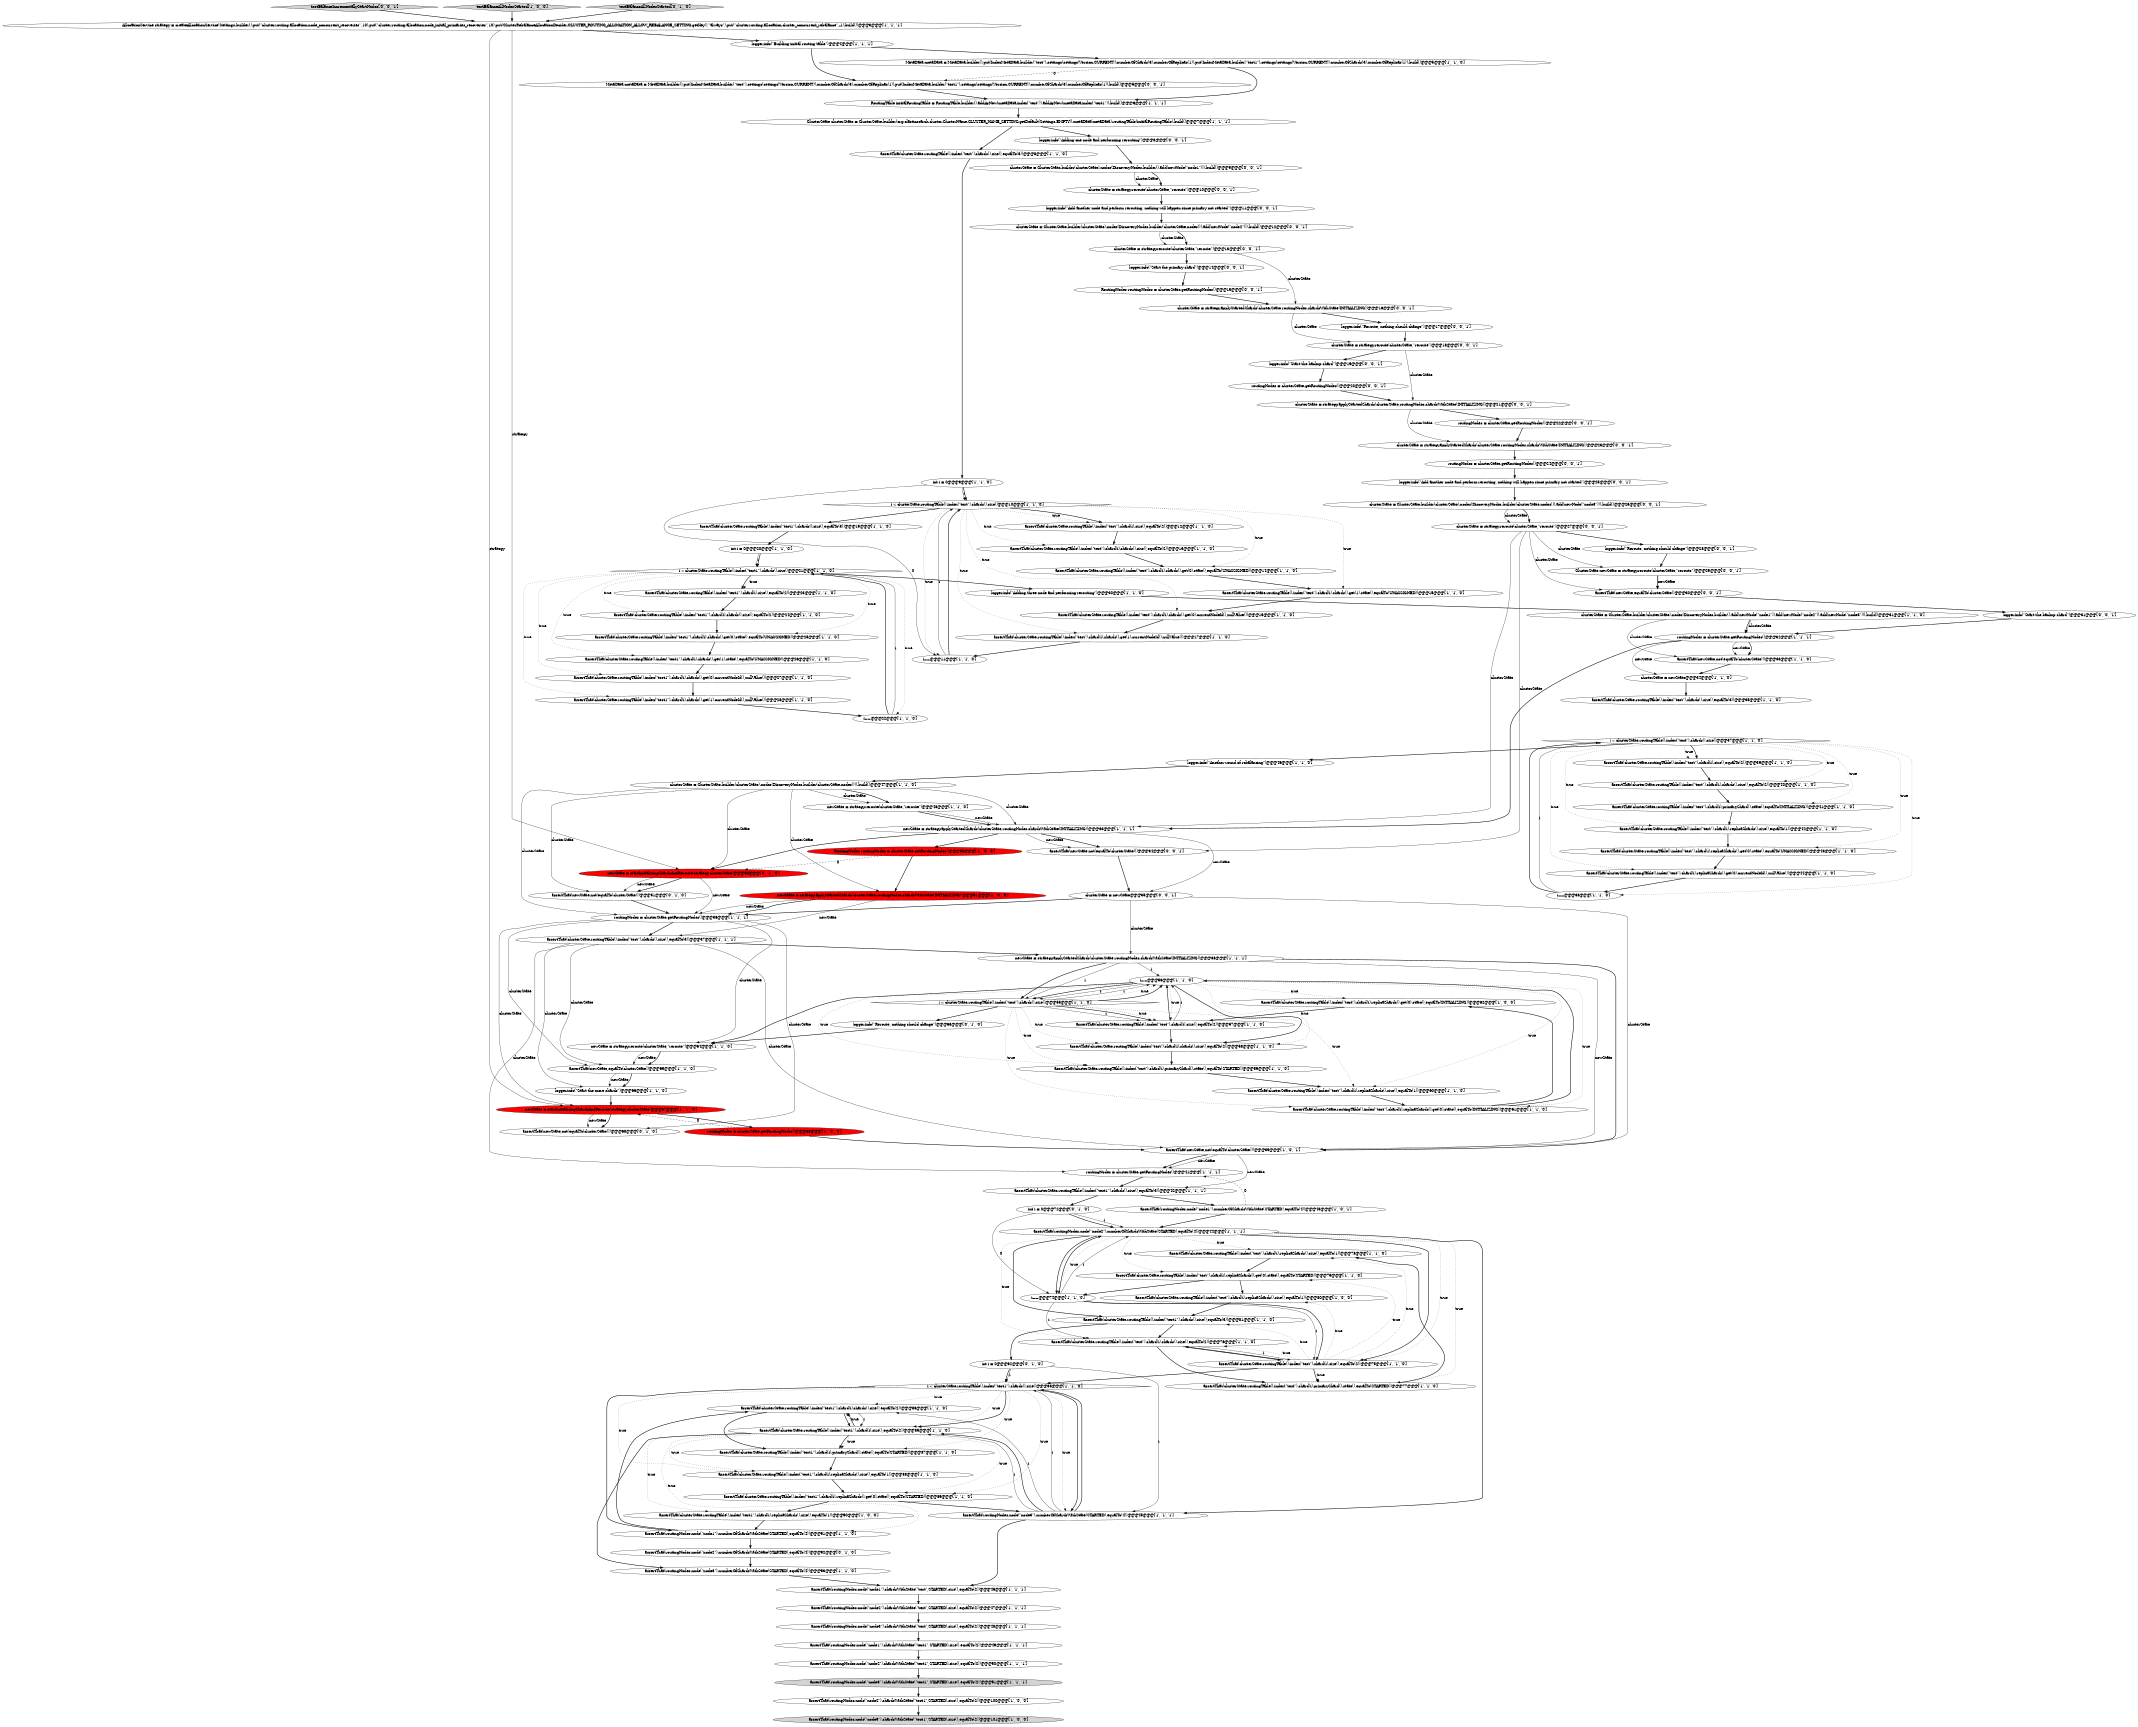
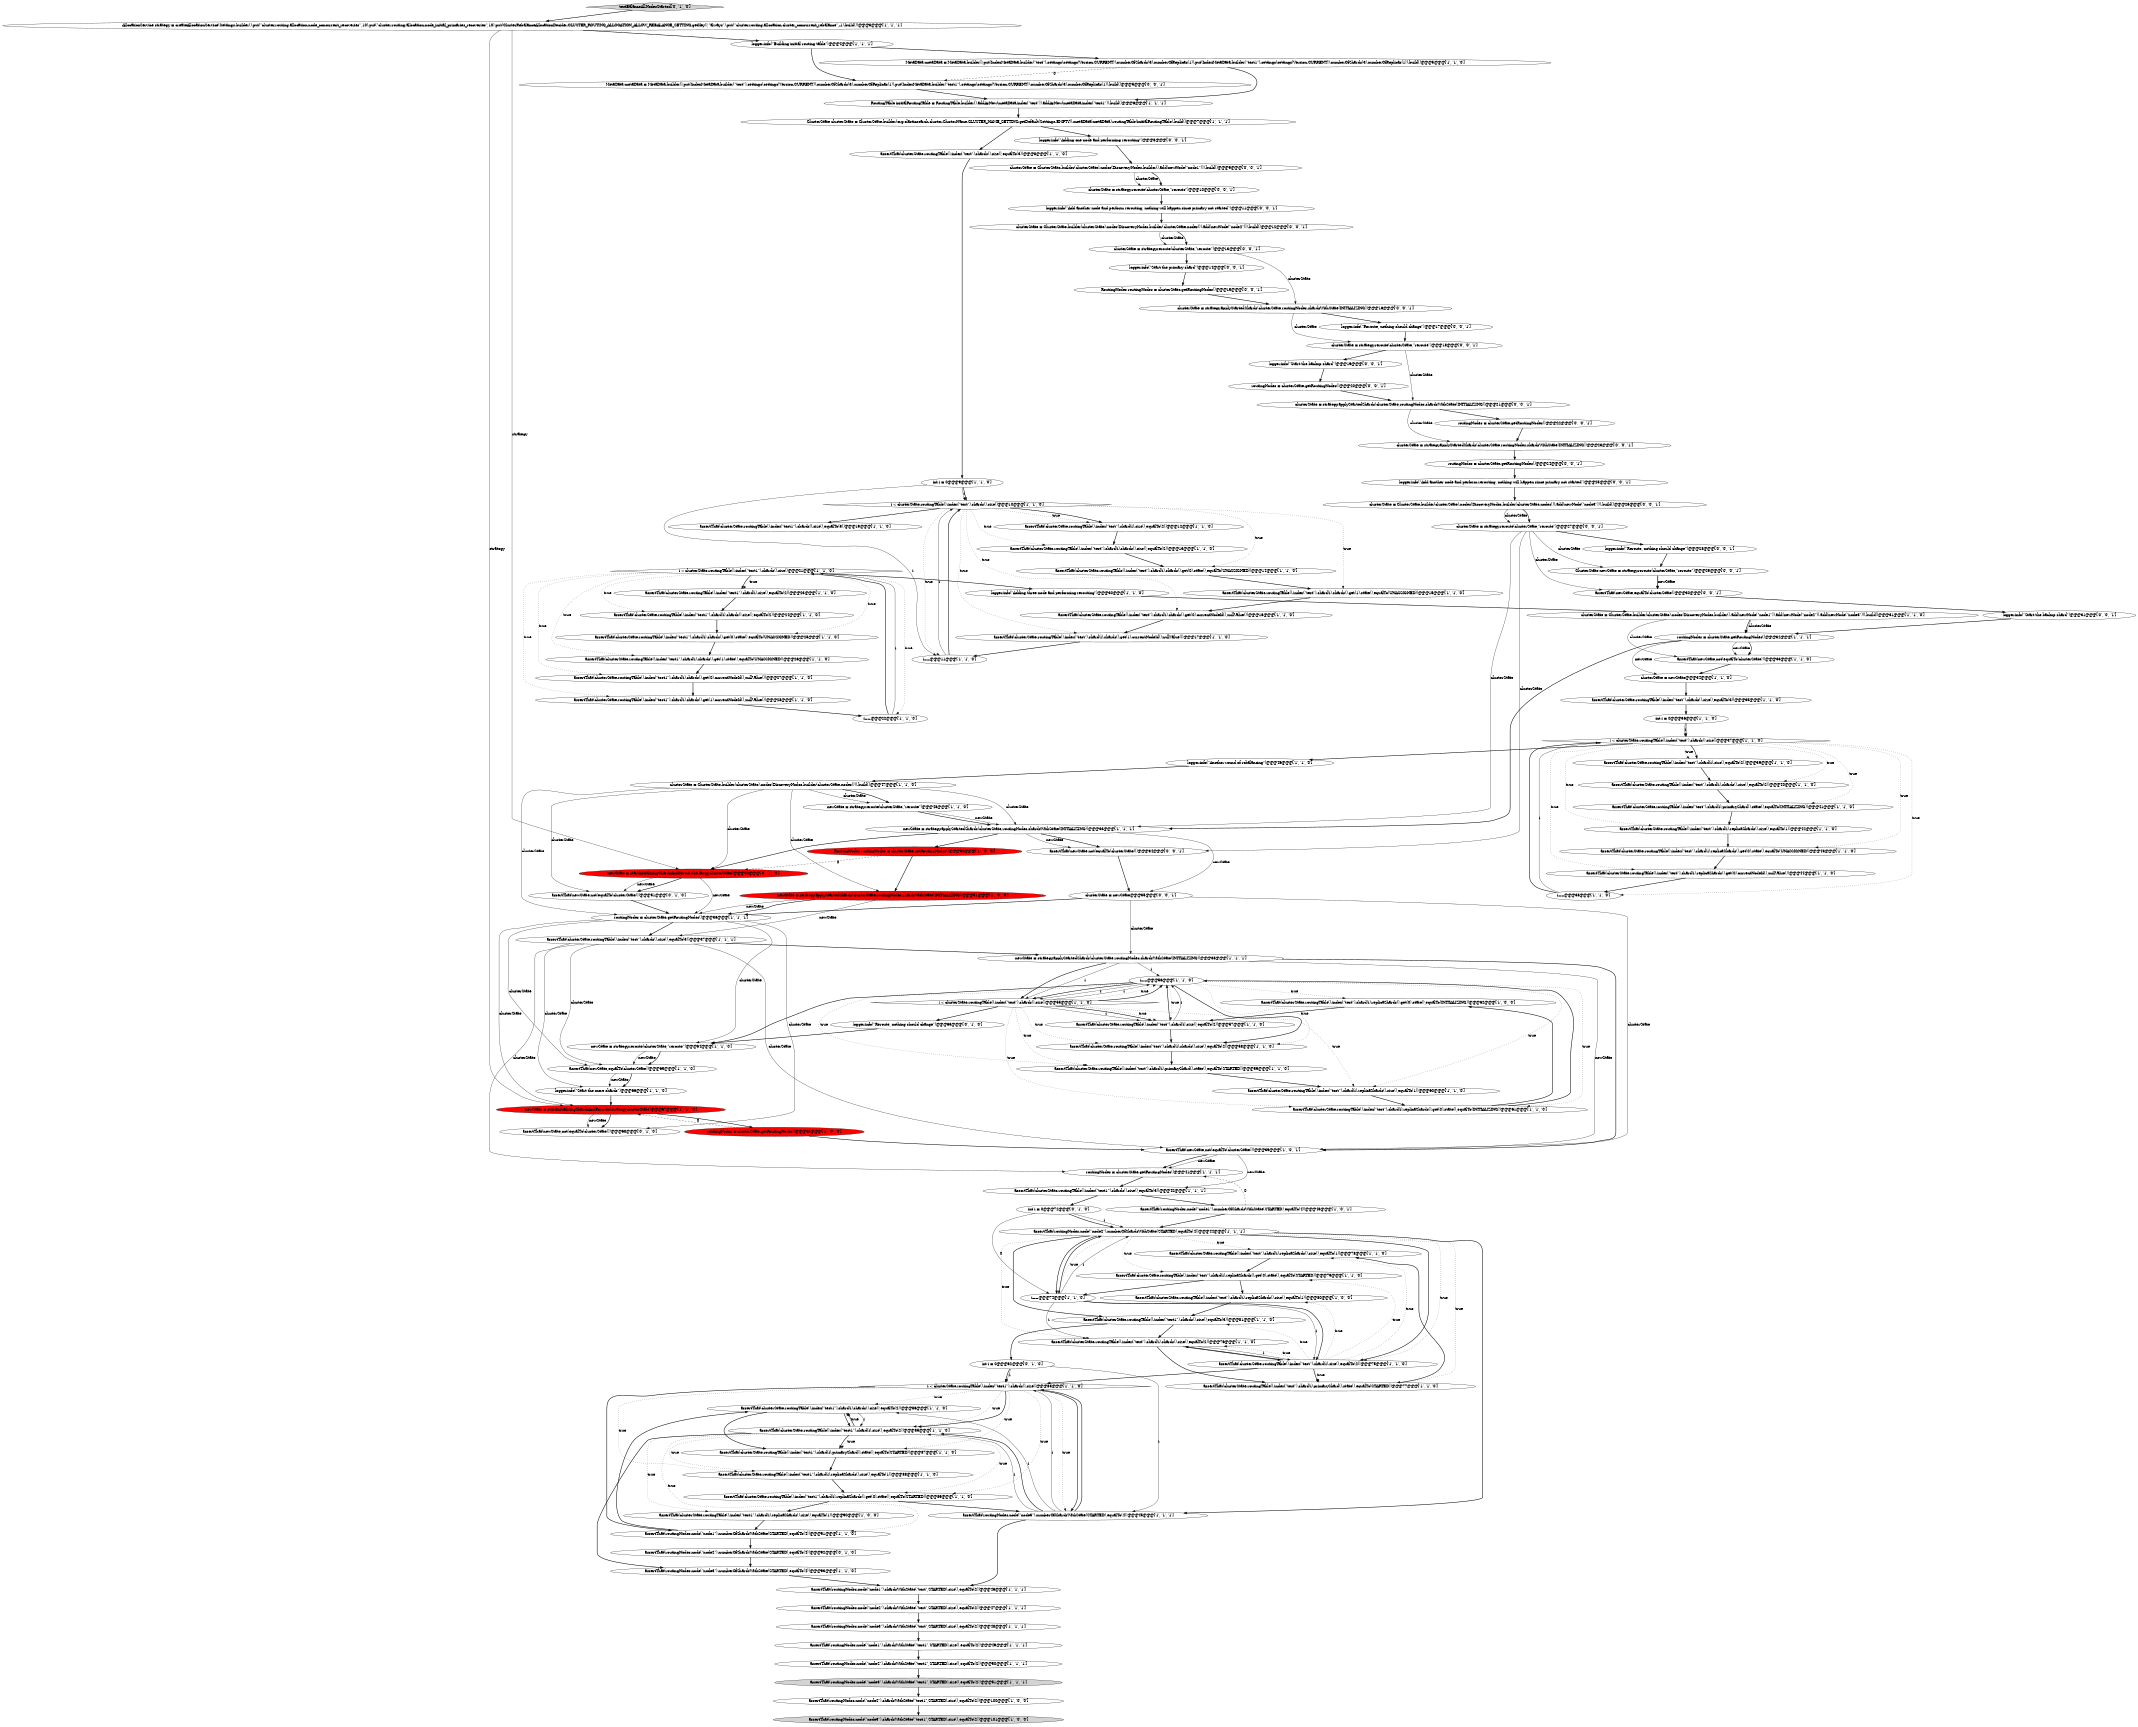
(354, 7) -> none
(512, 7) -> none
(761, 549) -> none
(913, 571) -> (913, 571)
none -> (1686, 719)
